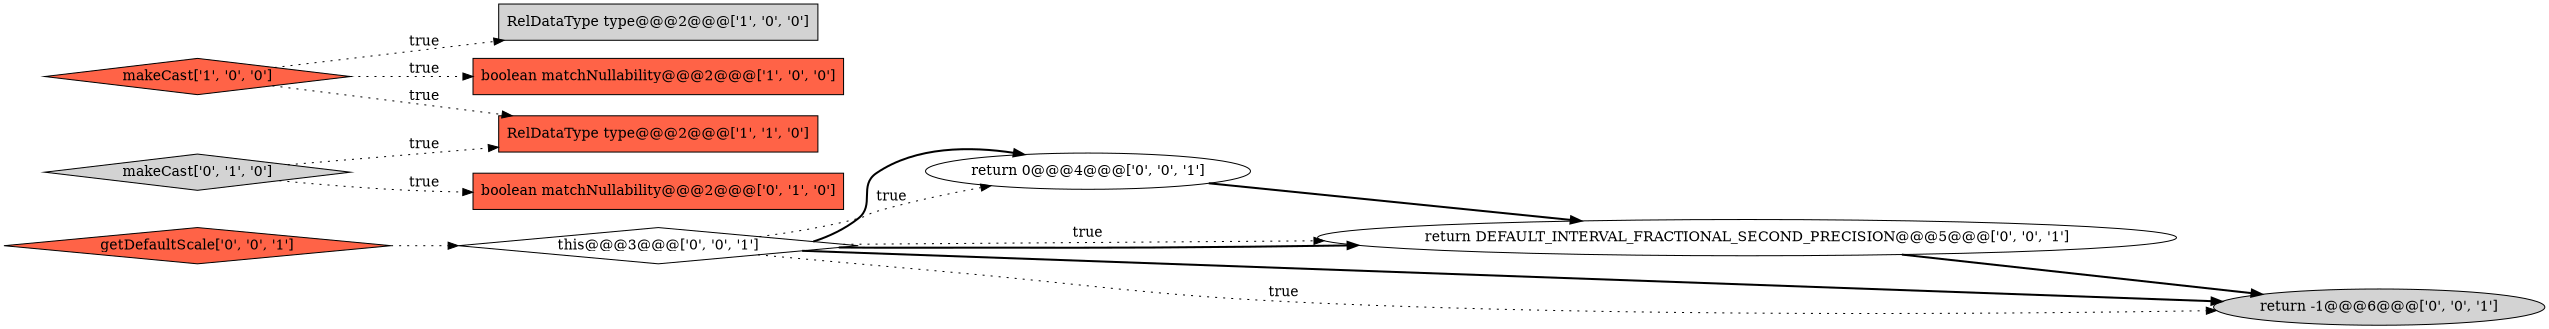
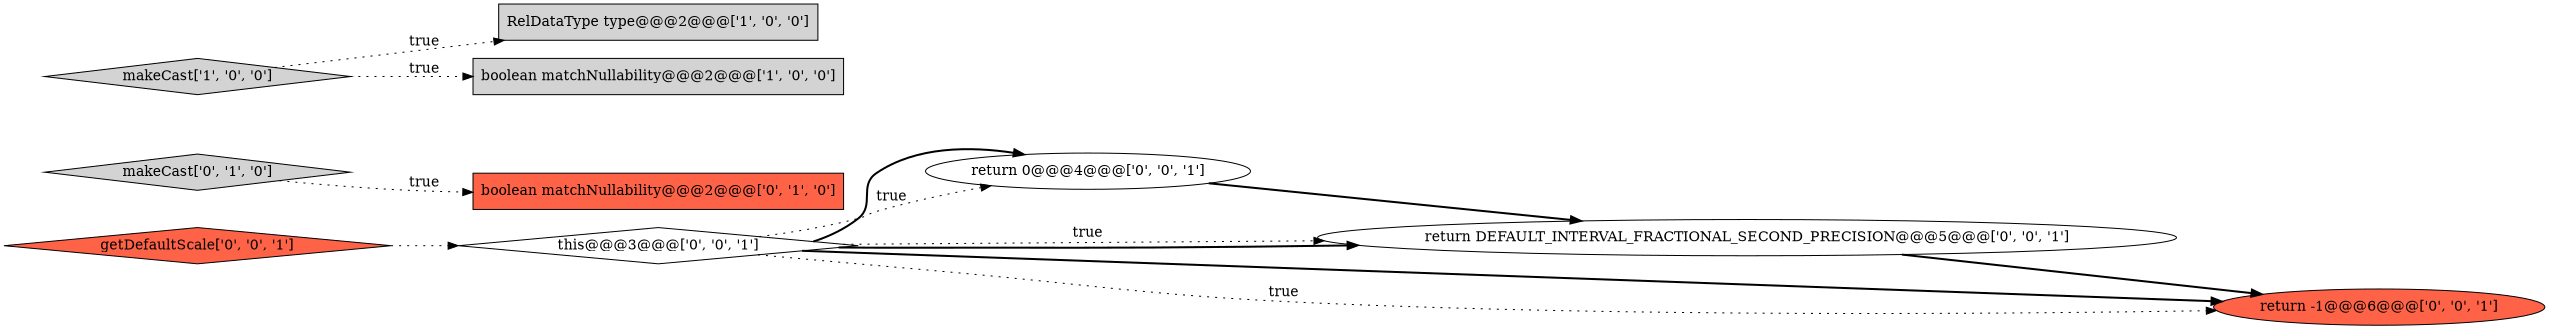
(197, 77) -> (197, 77)
(658, 77) -> (658, 77)
(658, 134) -> none
(2379, 307) -> (2379, 307)
